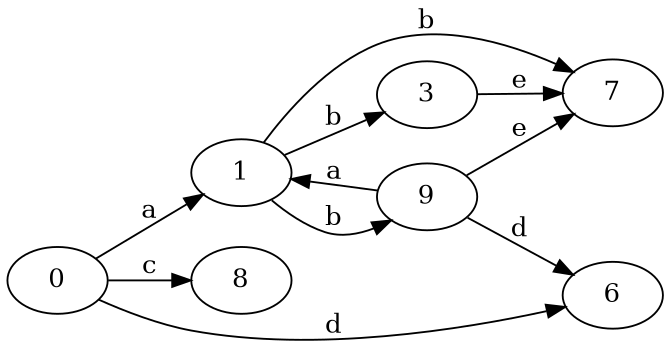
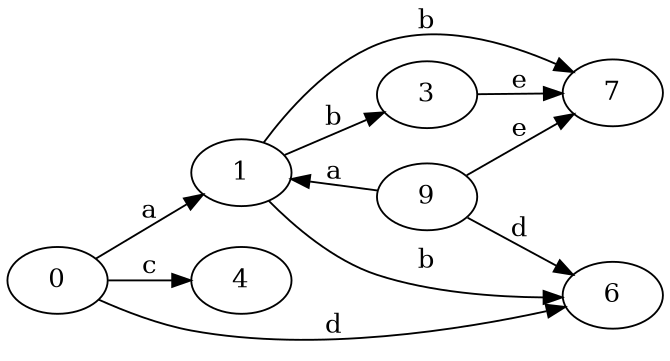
(319, 230) -> (394, 280)
(241, 280) -> (241, 280)
